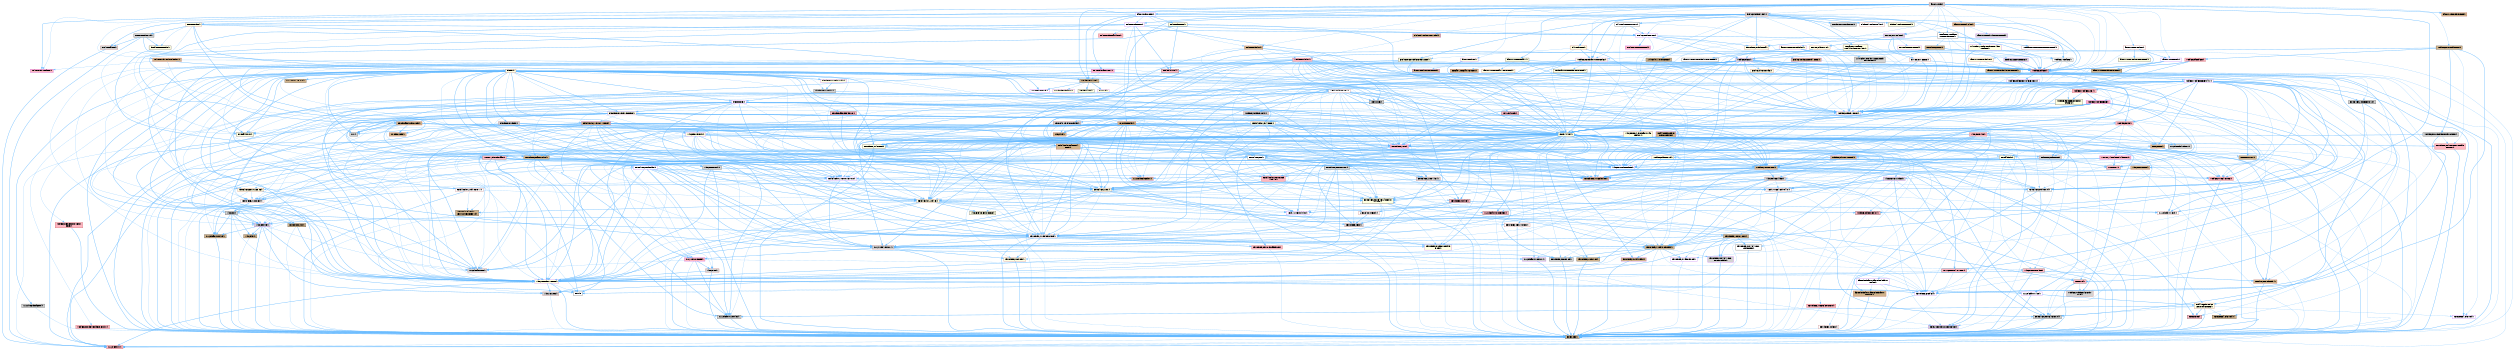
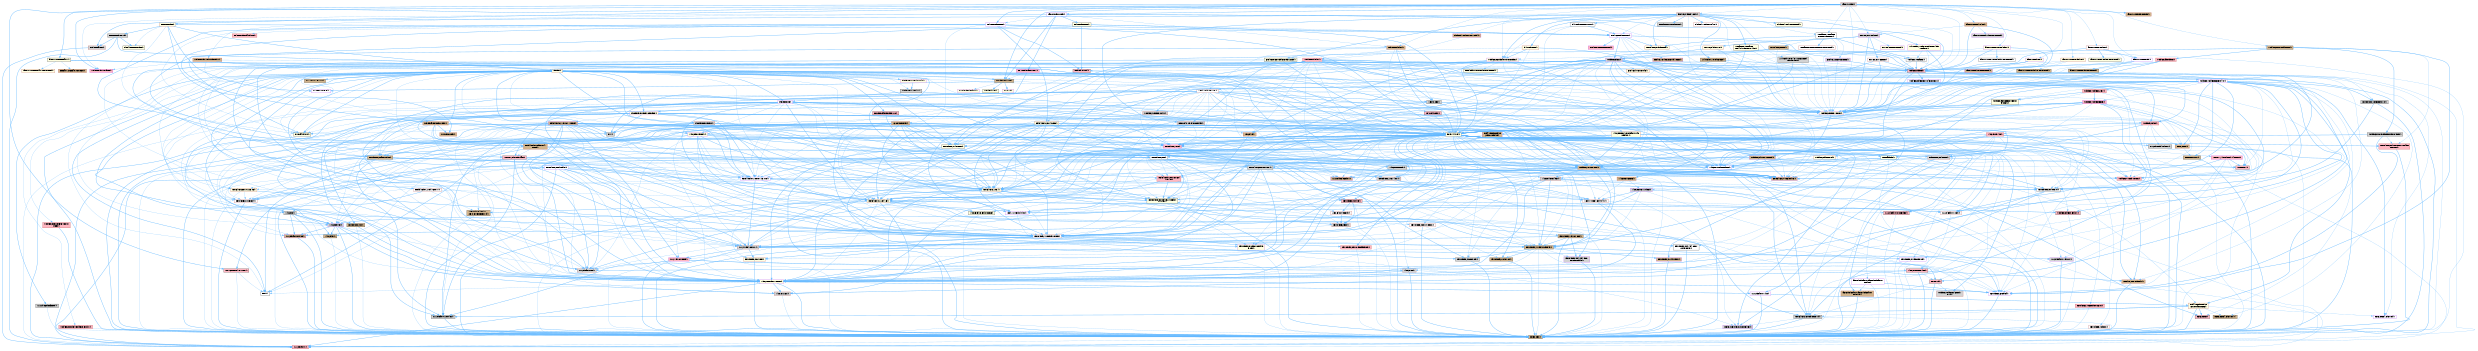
(1777, 183) -> (1612, 189)
(215, 236) -> (295, 236)
